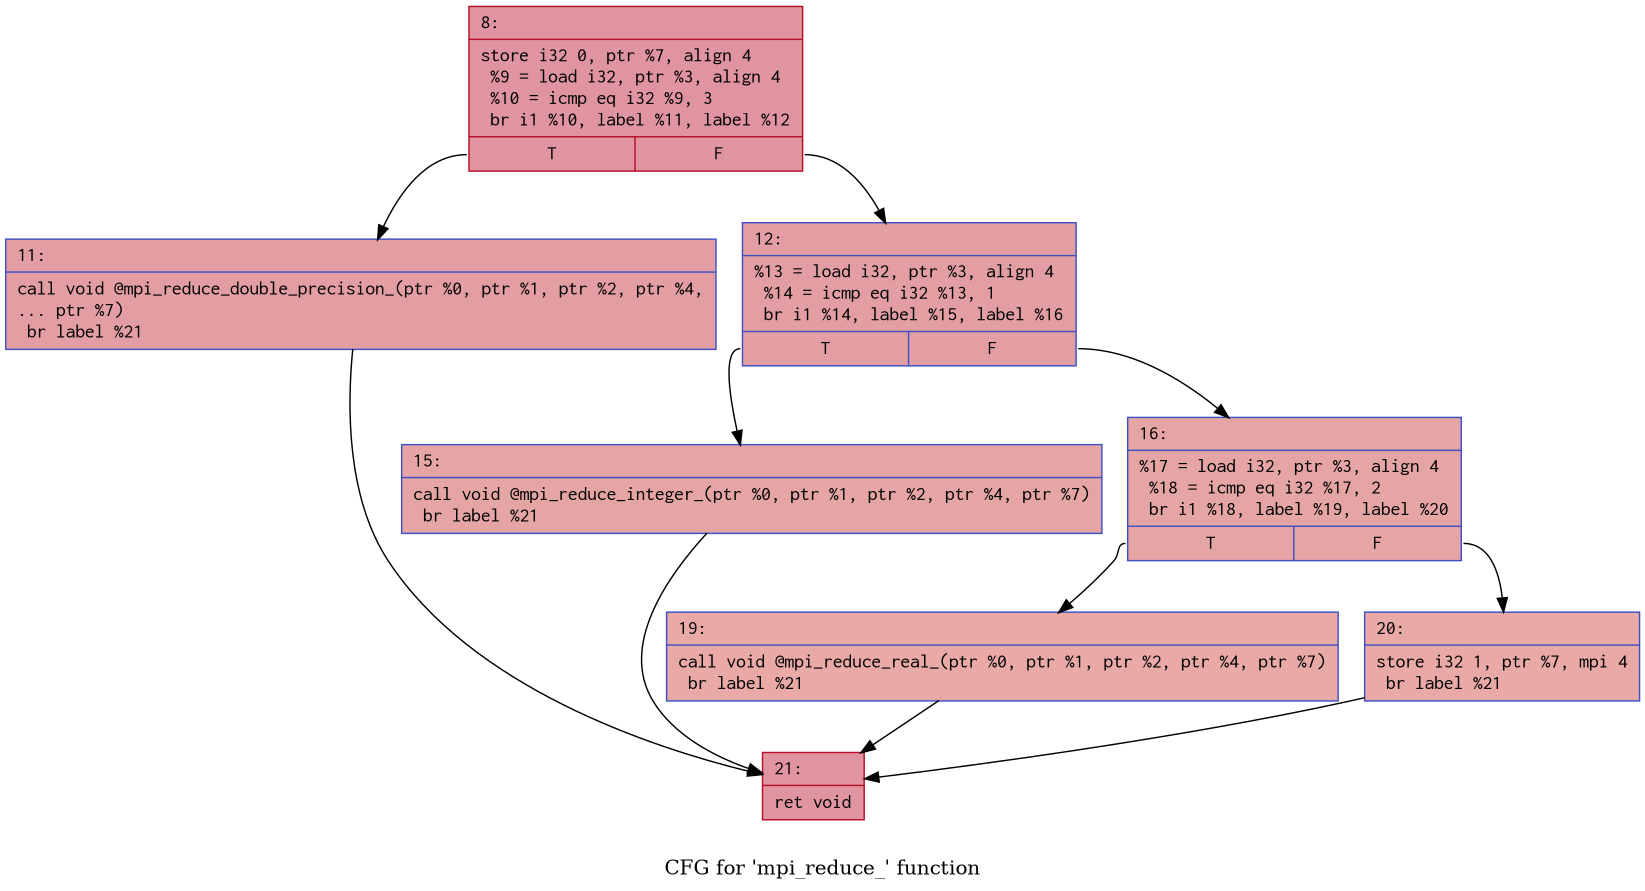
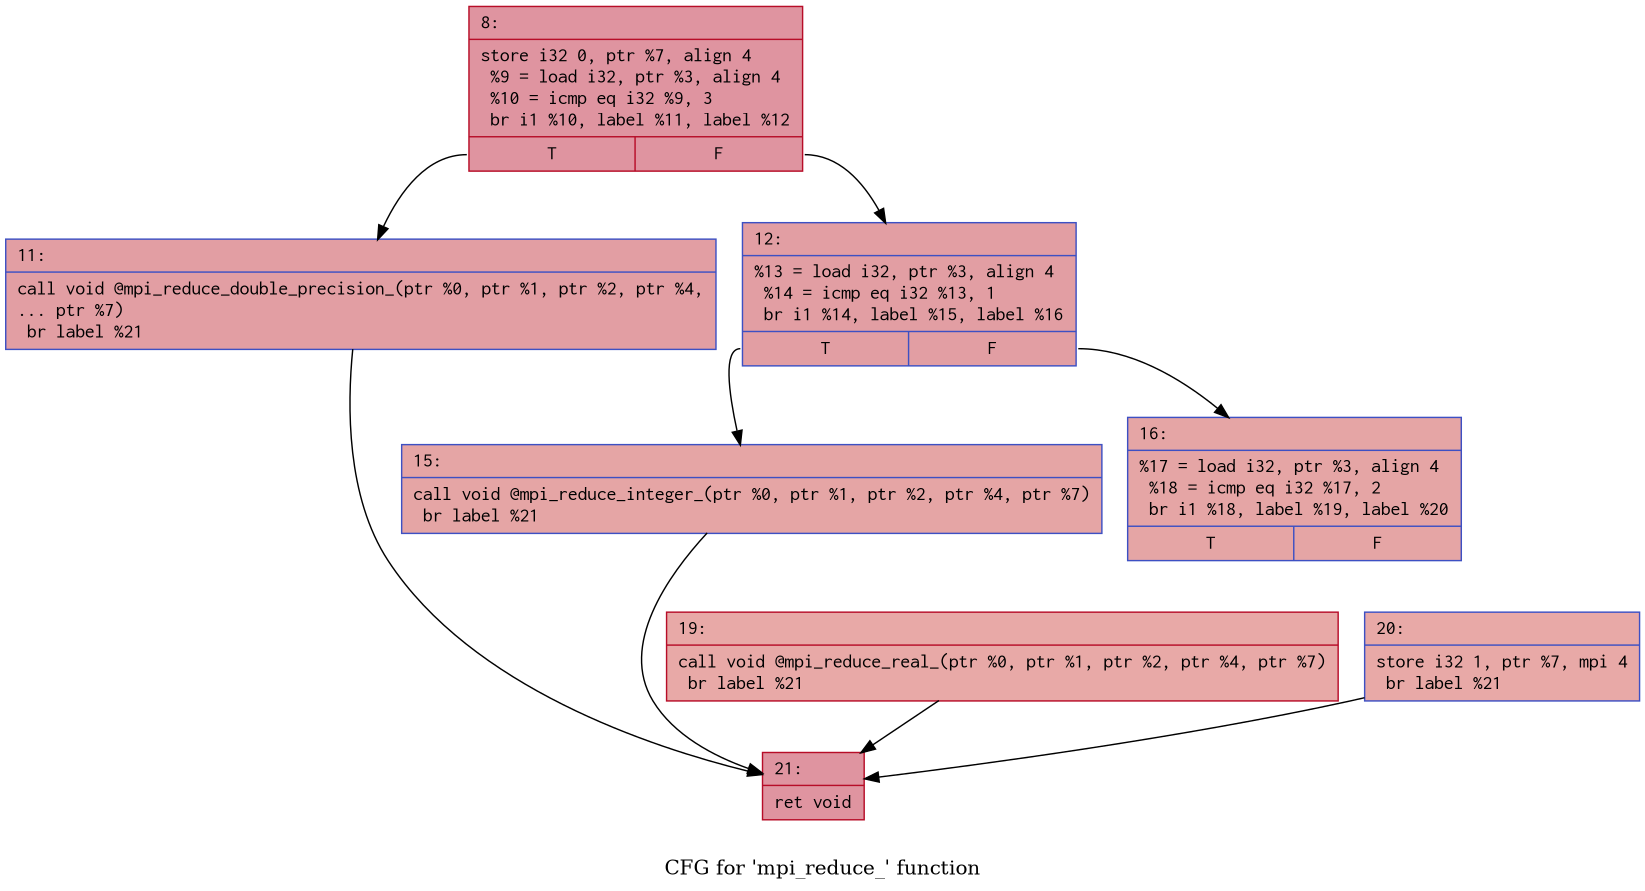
(1492, 563) -> none
(1100, 575) -> none
(1002, 657) -> (1002, 657)
